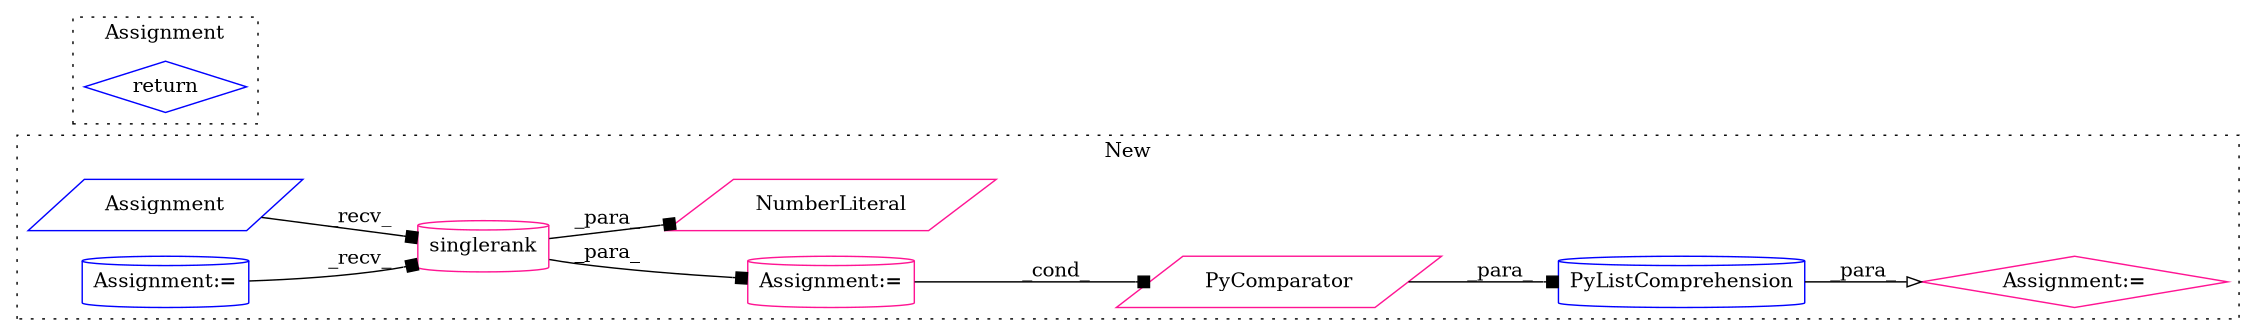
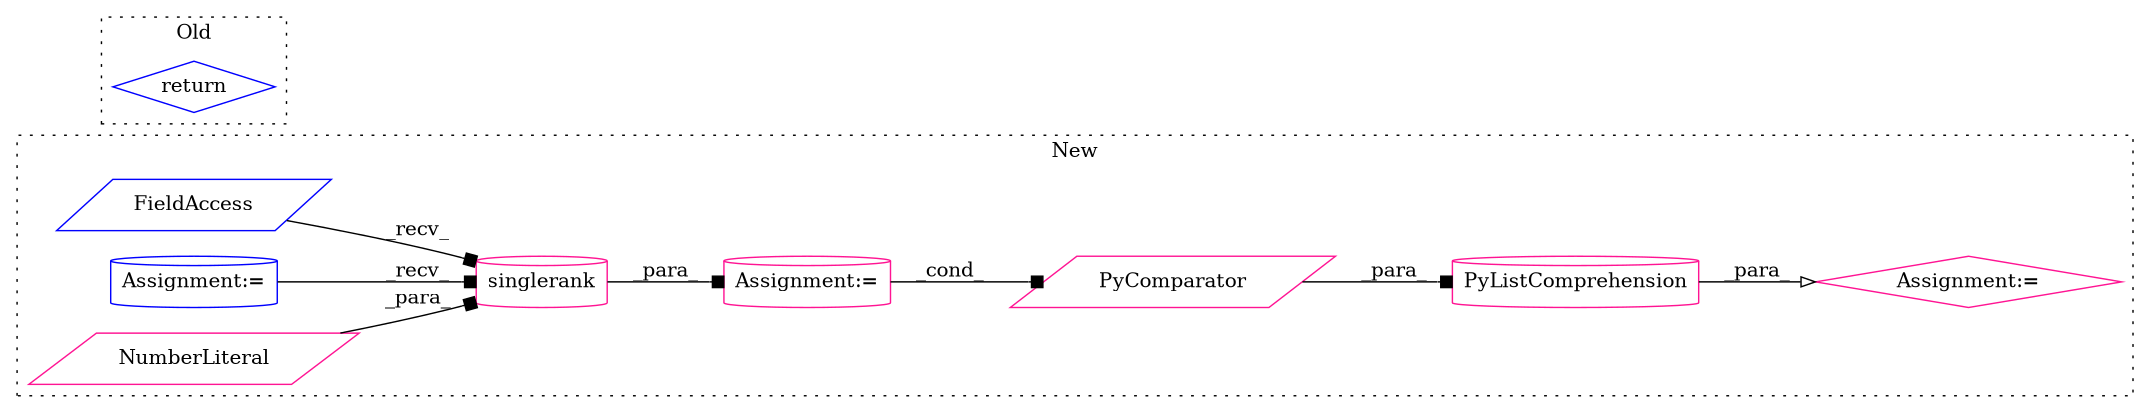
(165, 33) -> (194, 33)
(165, 205) -> (194, 205)
(605, 232) -> (401, 320)
(1682, 282) -> (1576, 282)
